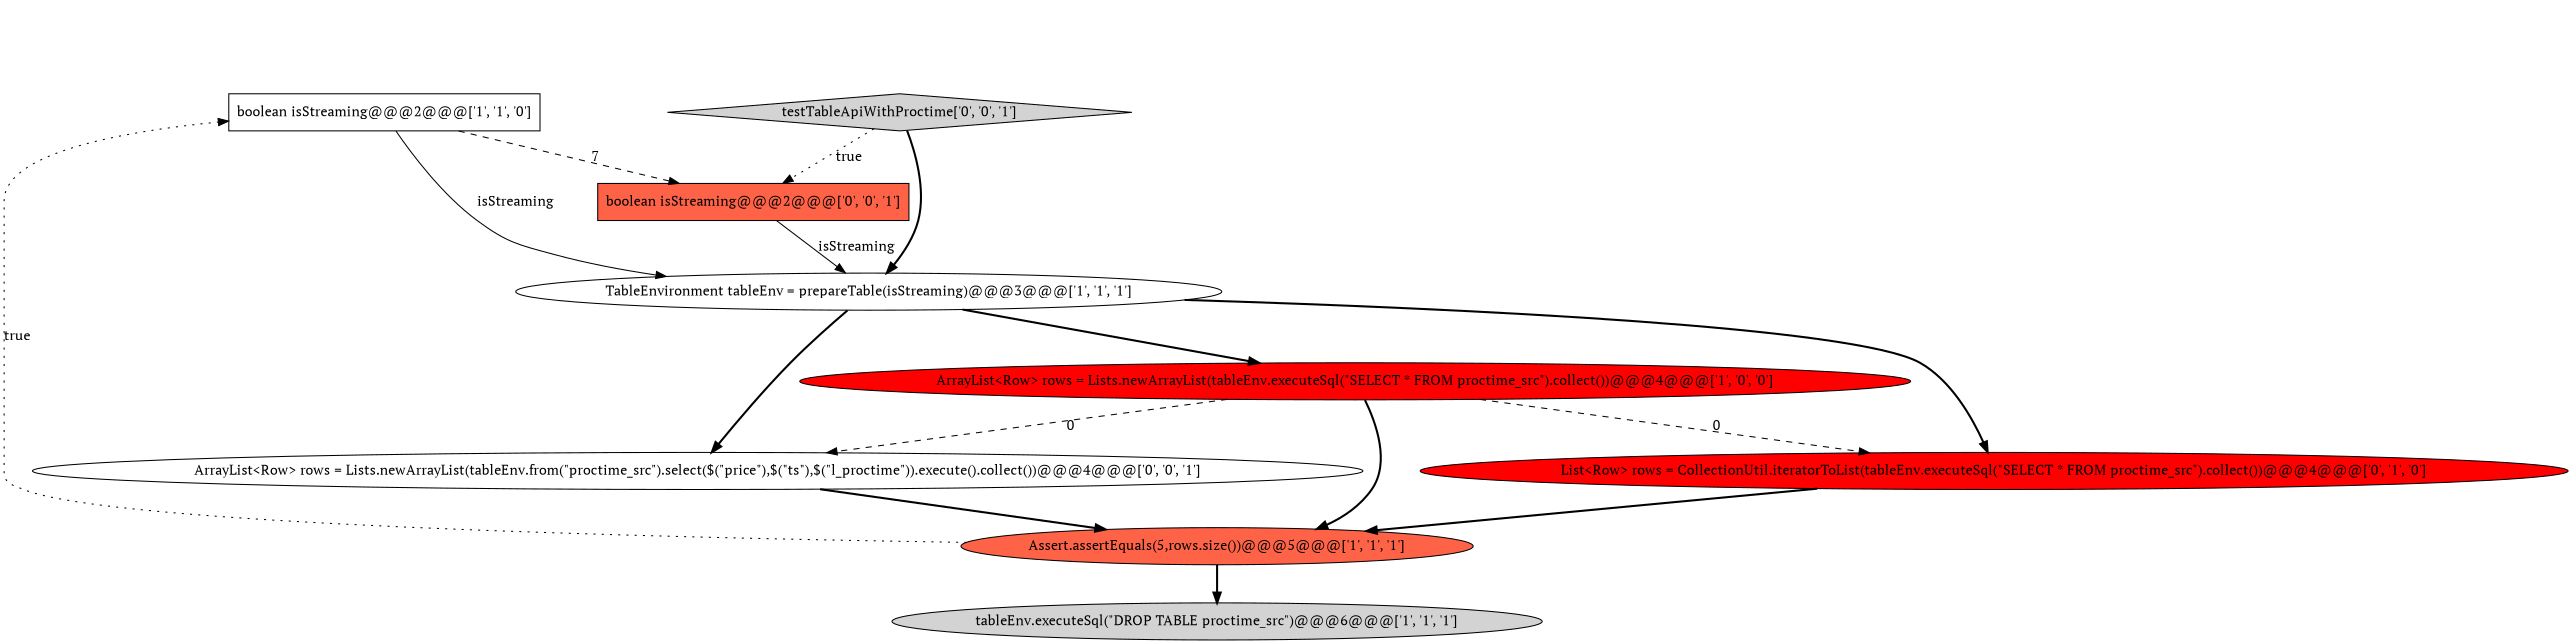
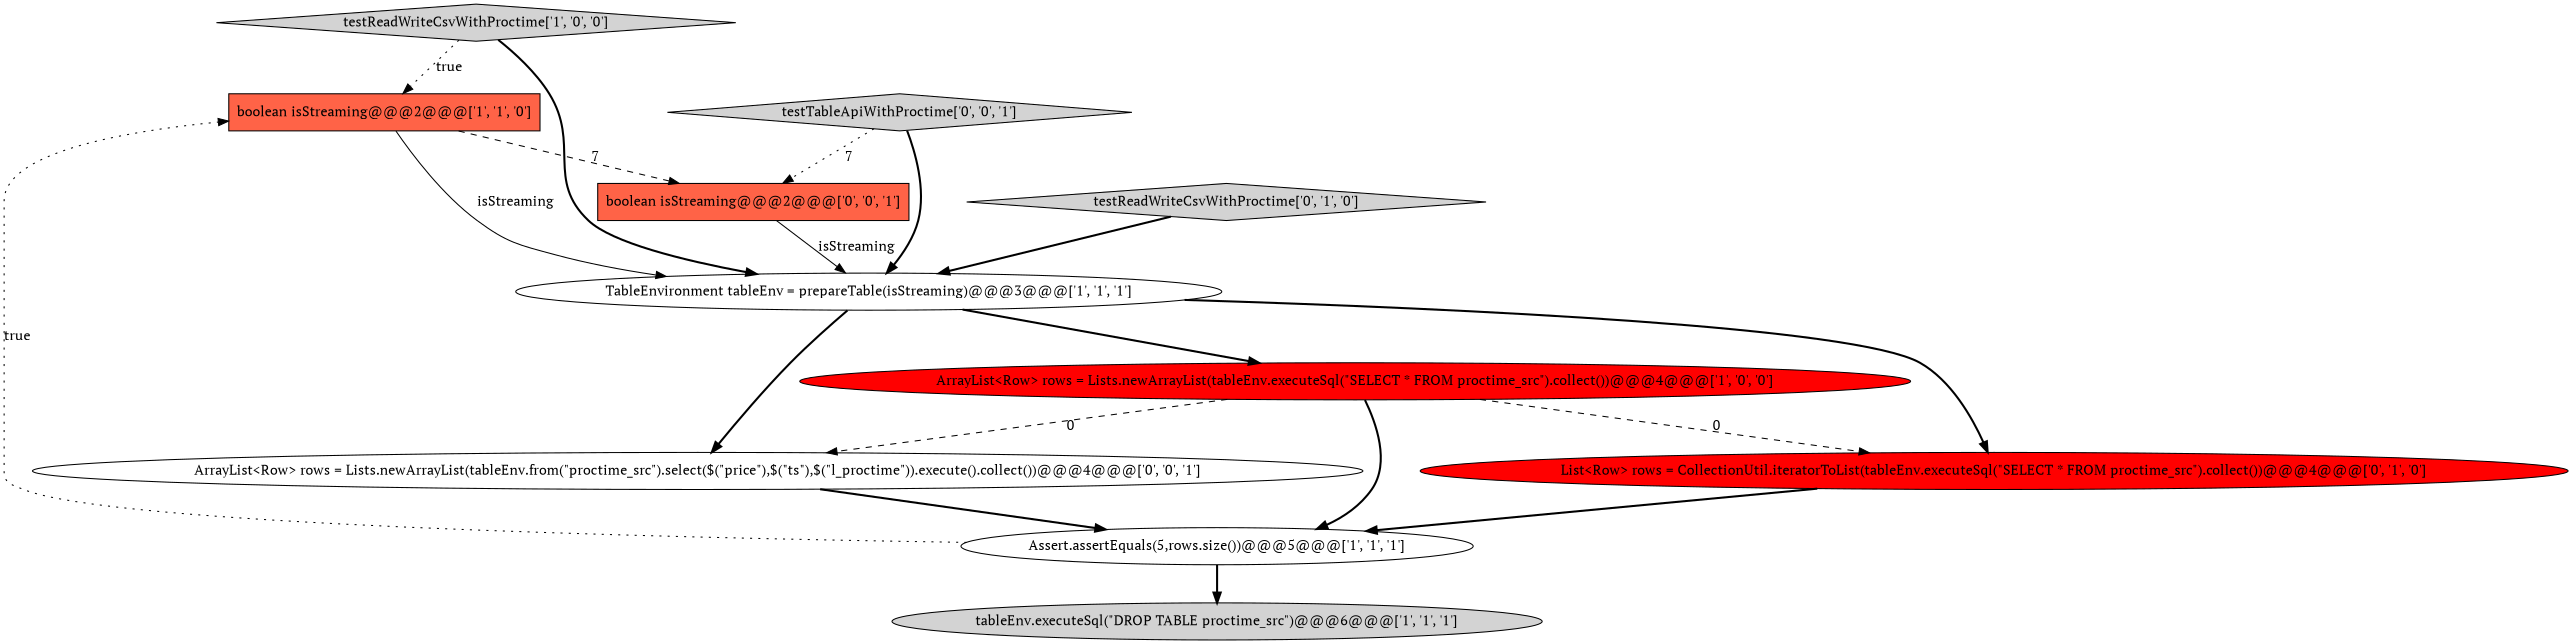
none -> (476, 23)
(384, 112) -> (384, 112)
(849, 157) -> (849, 157)
none -> (1226, 202)
(1217, 546) -> (1217, 546)
